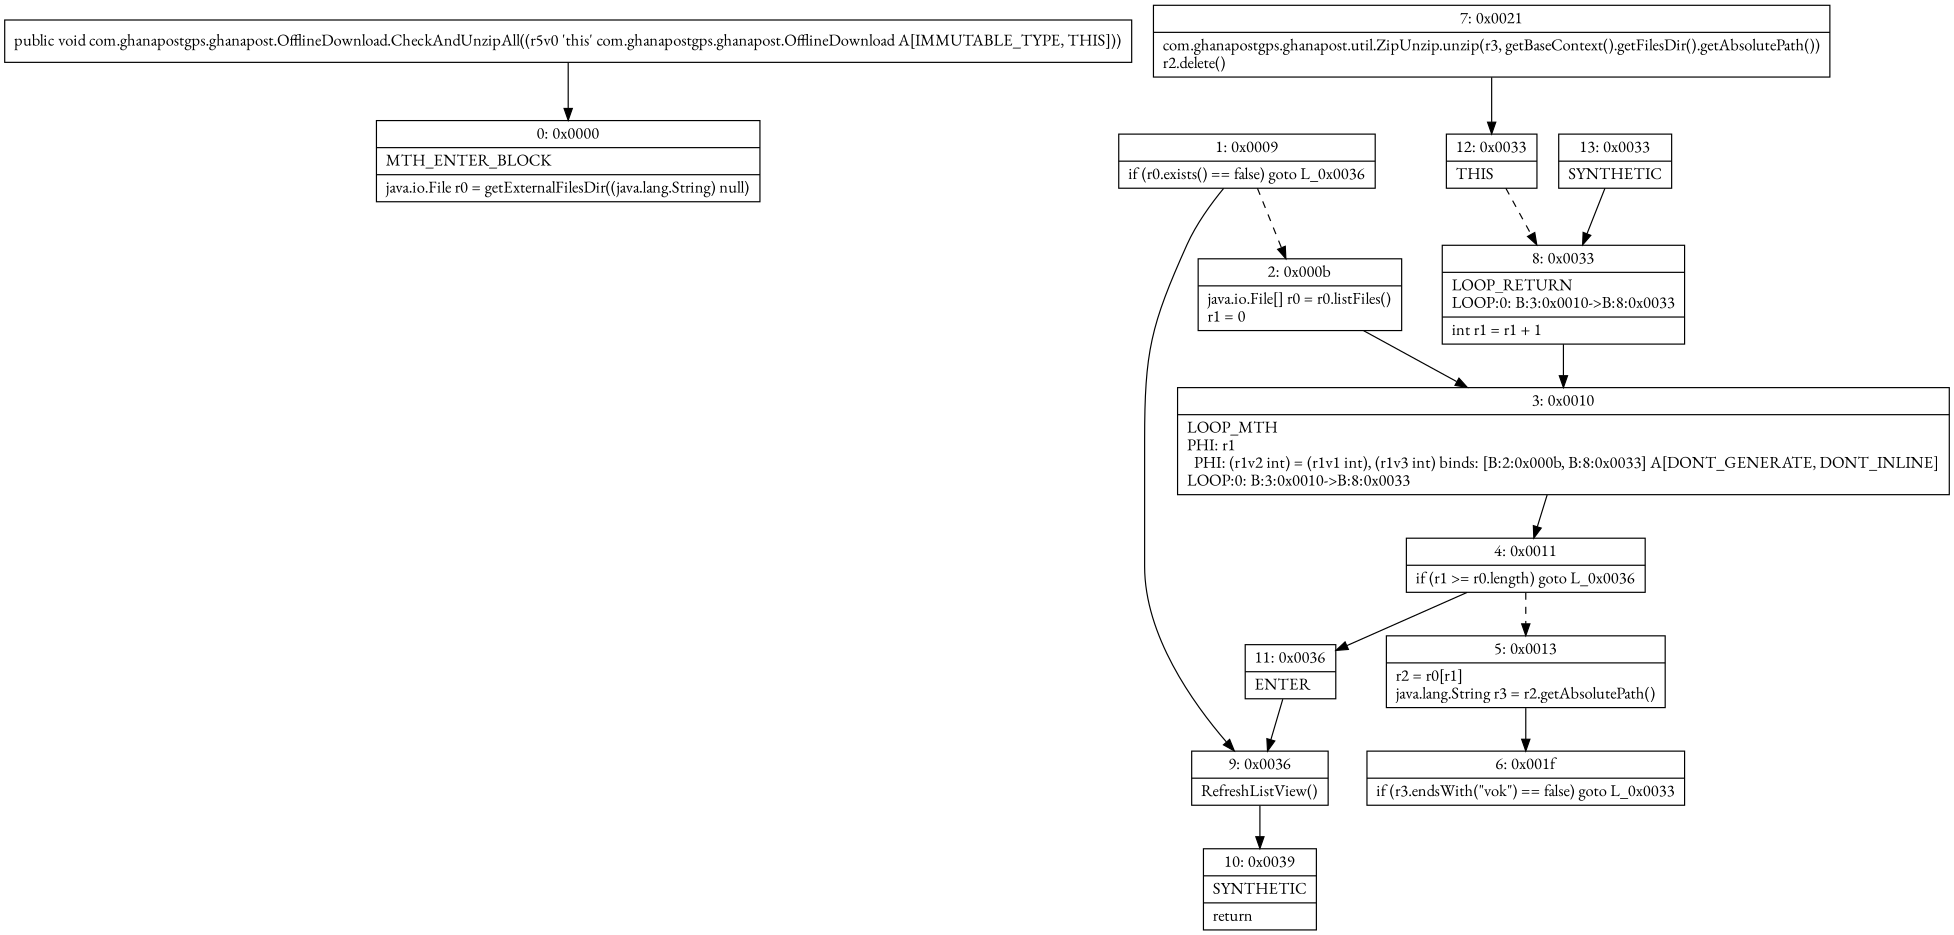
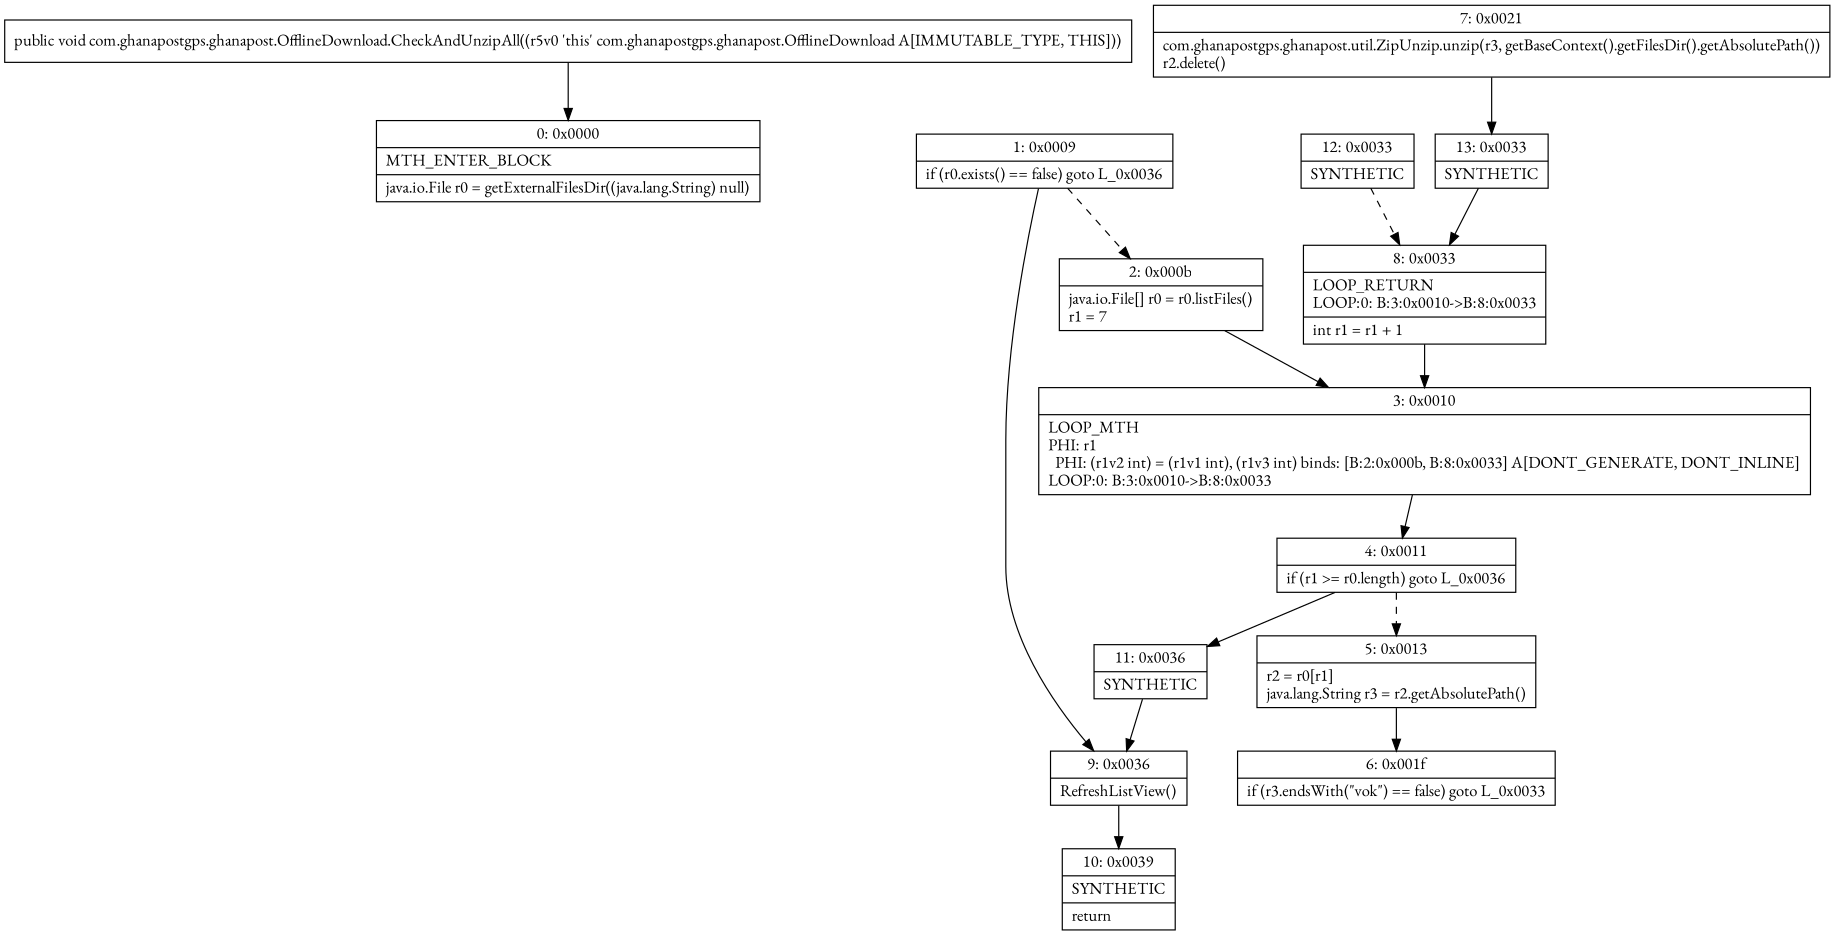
(1492, 100) -> (1492, 100)
(1475, 174) -> (1358, 174)
(1227, 316) -> (1088, 316)
(1283, 685) -> (1151, 685)
